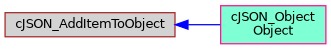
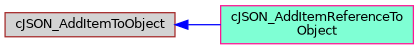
(273, 25) -> (317, 25)
